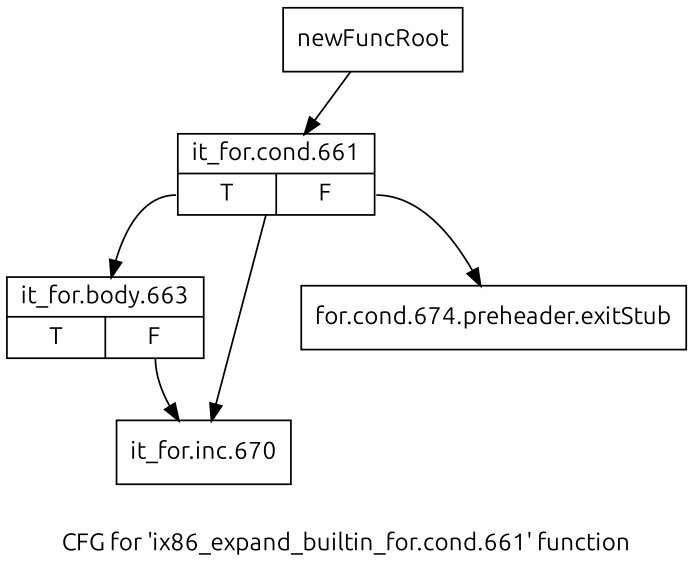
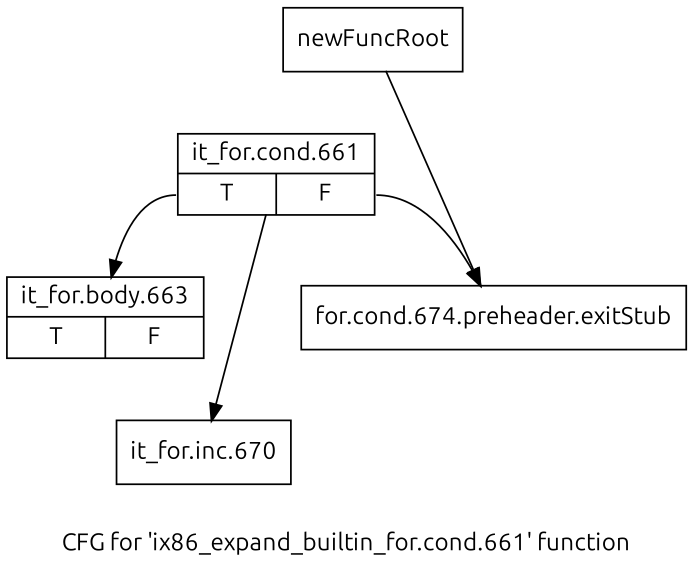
(333, 96) -> (430, 170)
(160, 383) -> none
